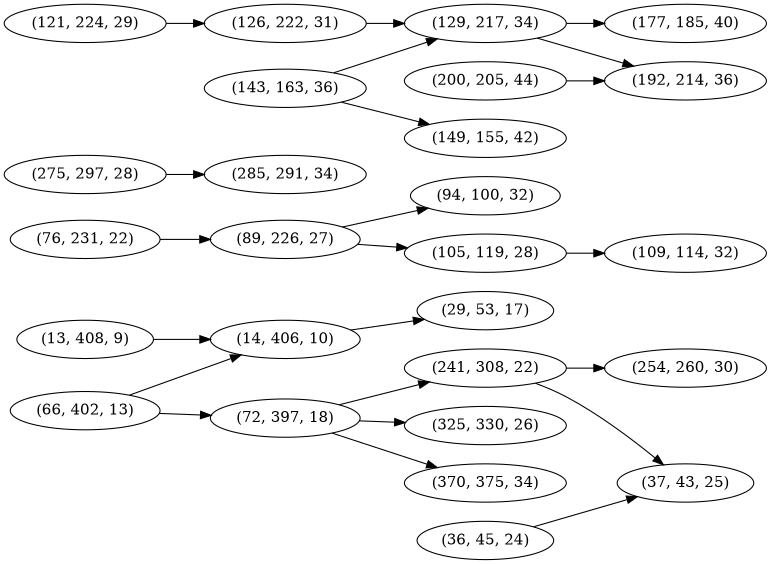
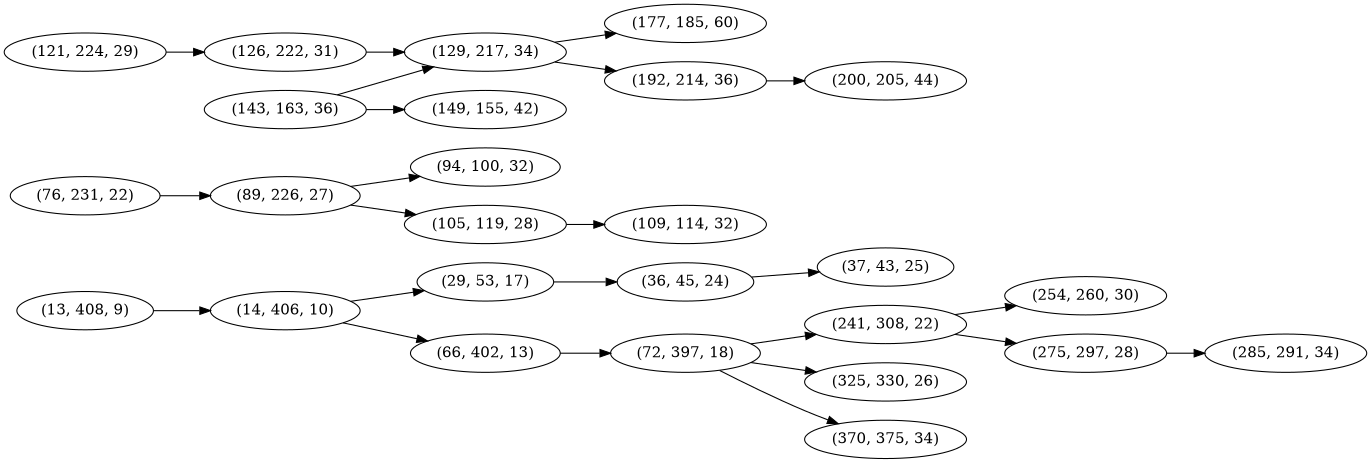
(685, 23) -> (685, 23)
(580, 81) -> (780, 81)
none -> (580, 282)
(180, 377) -> (380, 331)
(598, 416) -> (980, 338)
